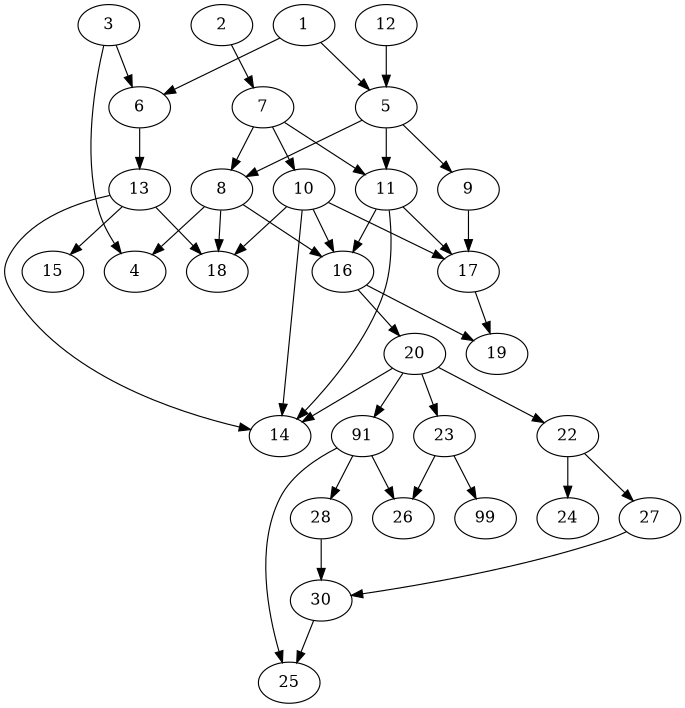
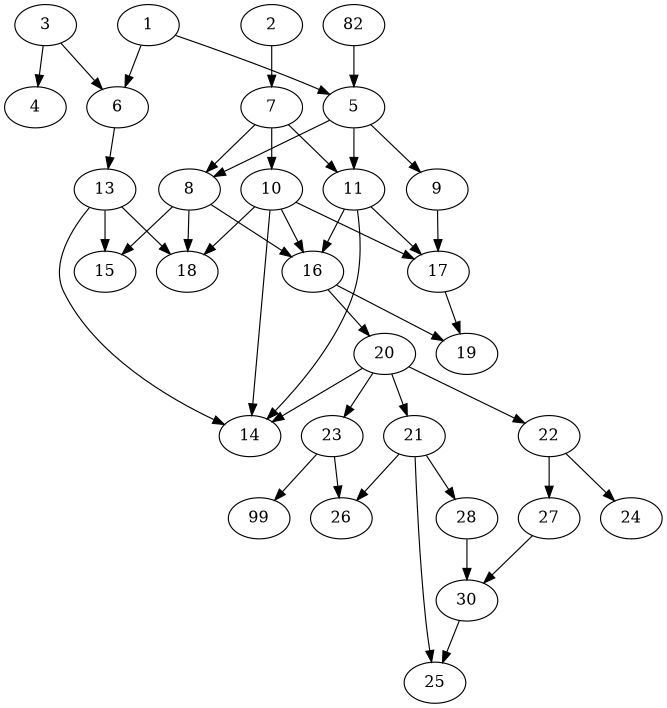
(386, 25) -> (354, 25)
(184, 226) -> (153, 226)
(362, 436) -> (414, 436)
